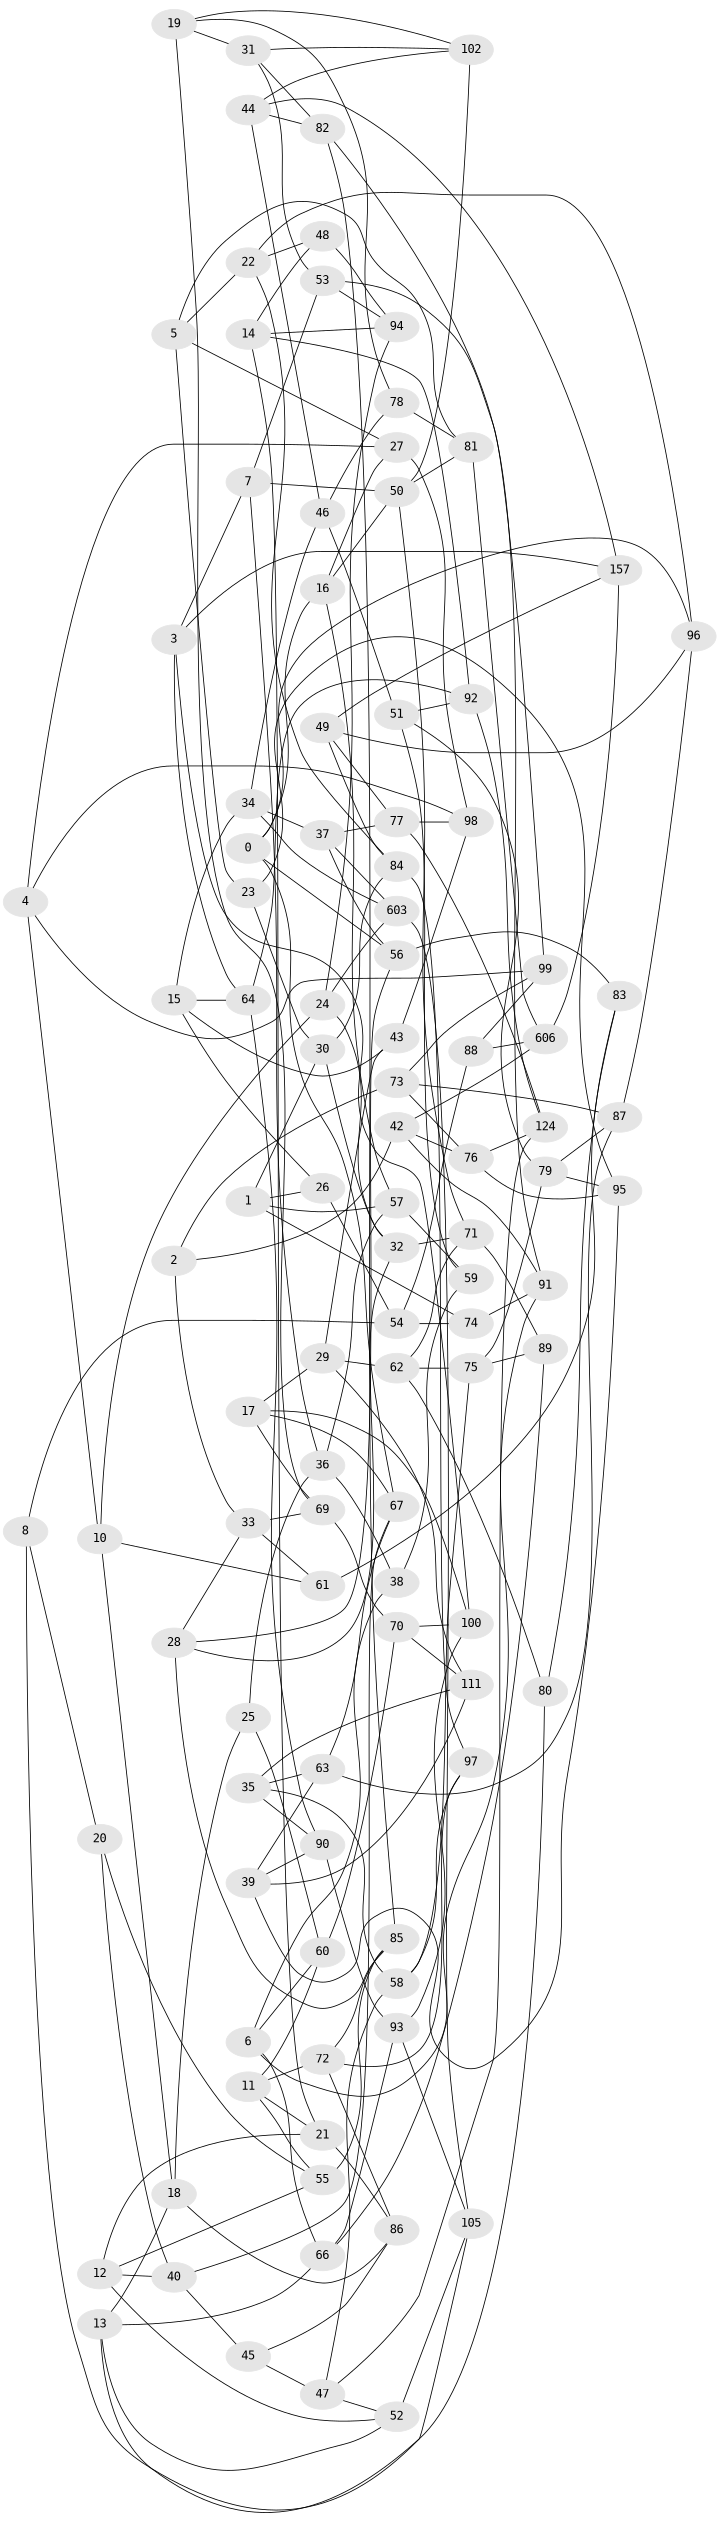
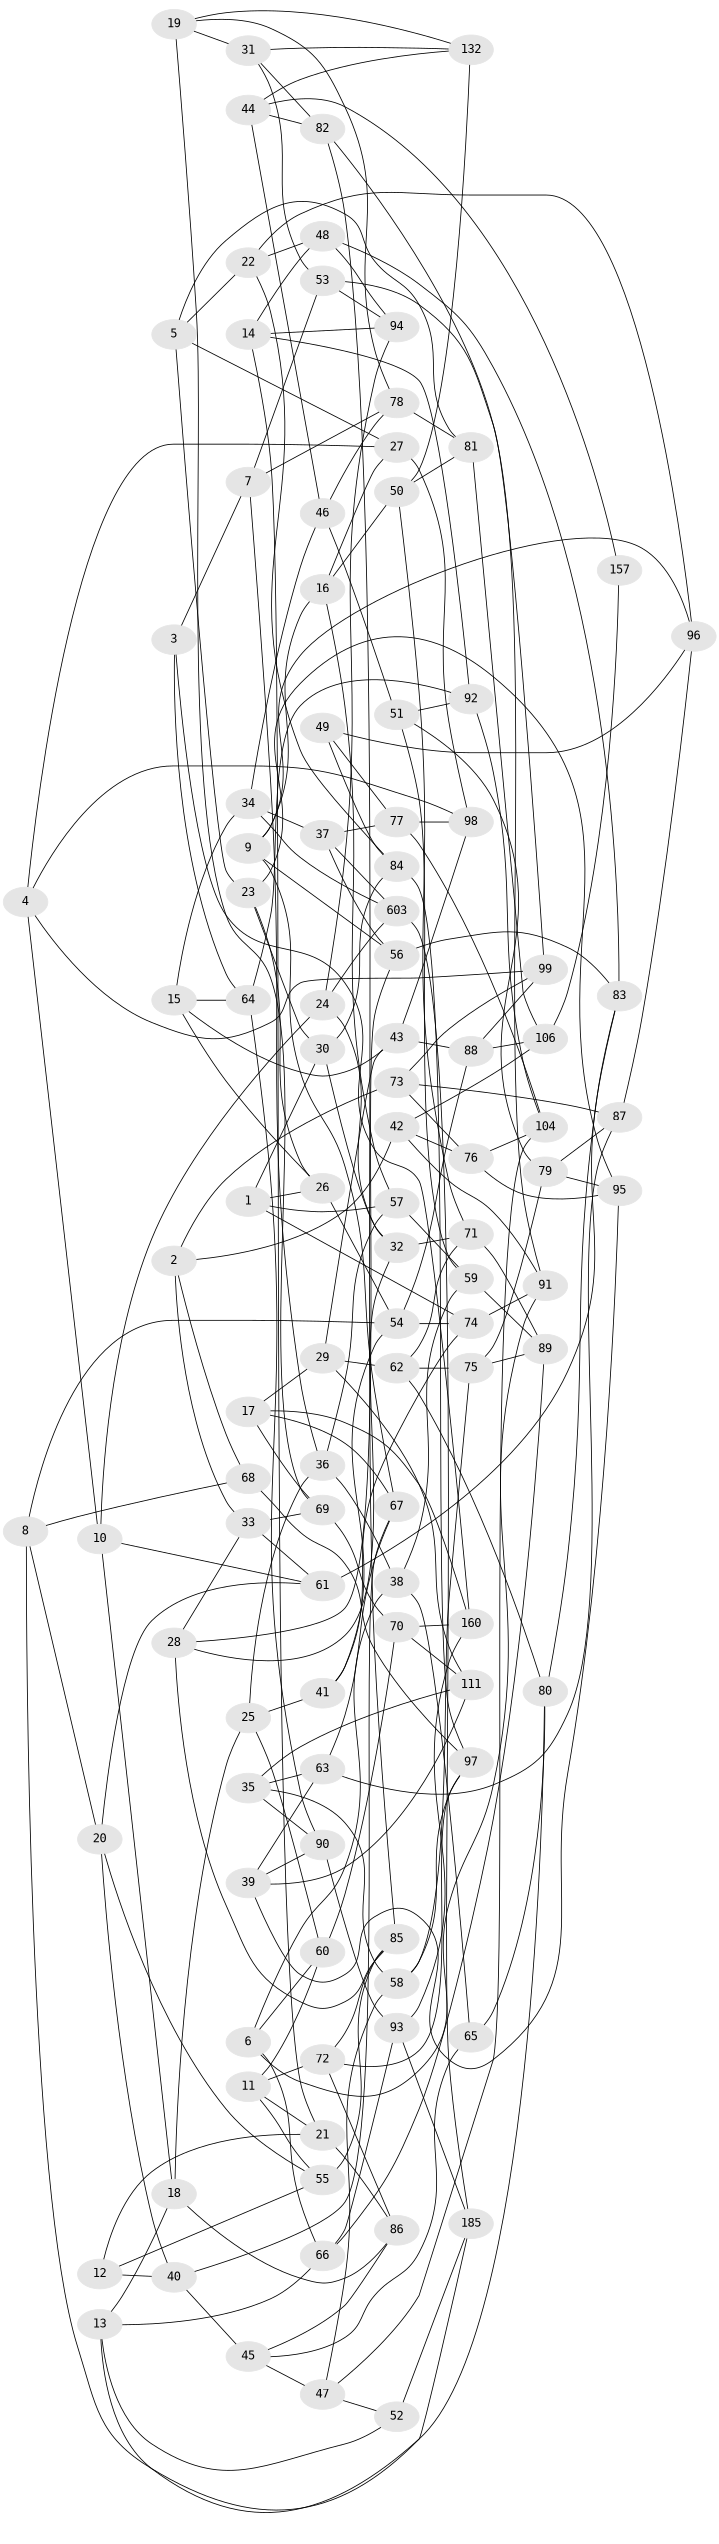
(471, 50) -> (471, 50)
(323, 487) -> (328, 439)
(381, 551) -> none
none -> (569, 569)
(460, 646) -> none
(248, 848) -> (248, 848)
(545, 1039) -> (545, 1039)
none -> (280, 1043)
none -> (442, 1046)
(545, 1127) -> (545, 1127)
none -> (512, 1318)
none -> (248, 1479)
(471, 1624) -> (471, 1624)
none -> (138, 1644)
none -> (323, 1693)
none -> (471, 2037)
(471, 2224) -> (471, 2224)
(228, 2386) -> none
